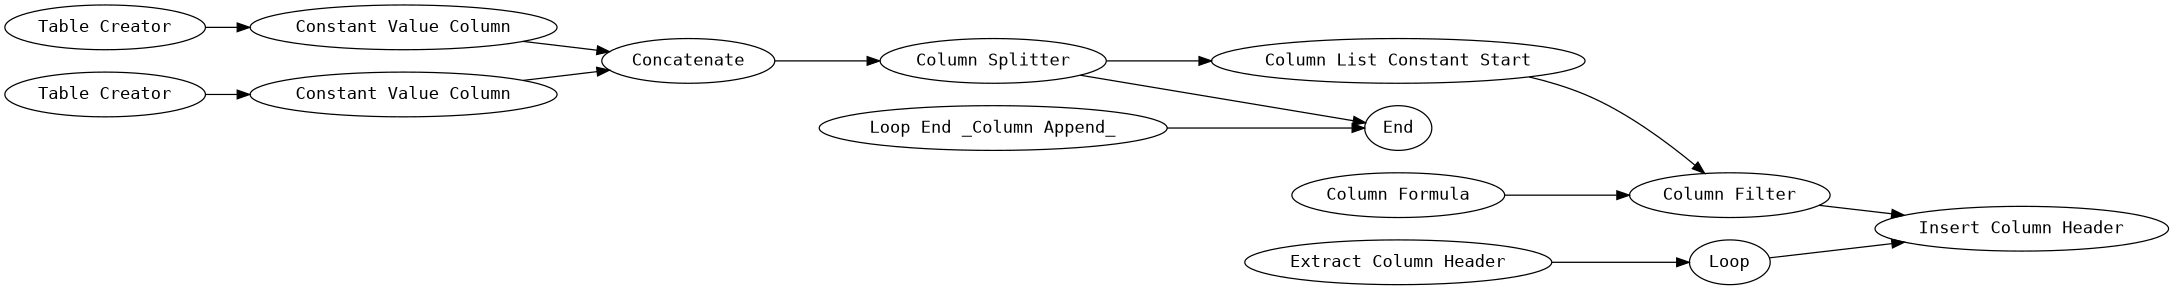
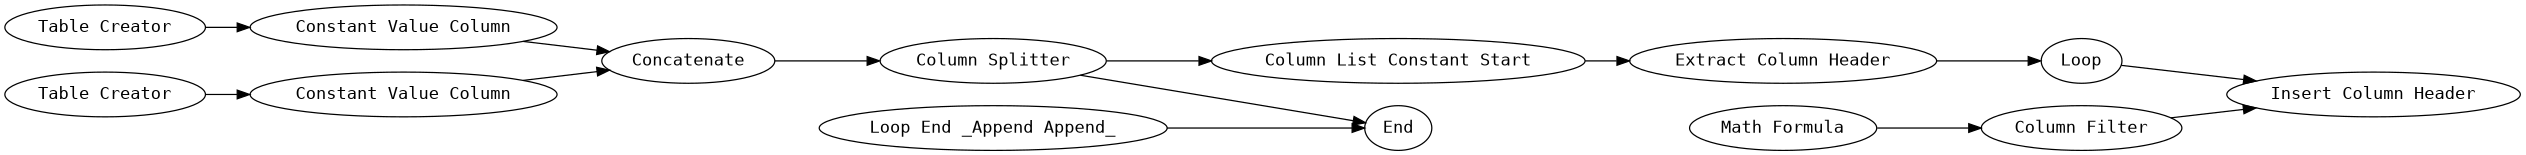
(1618, 111) -> (1601, 61)
(993, 128) -> (993, 128)
(1398, 195) -> (1783, 128)
